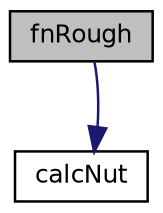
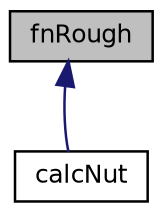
(98, 94) -> (65, 119)
